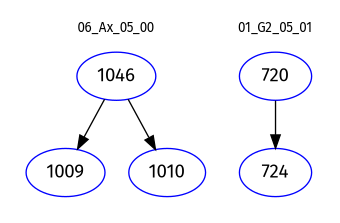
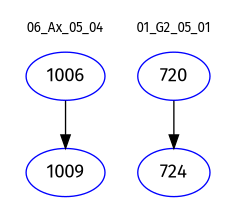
(116, 29) -> (66, 29)
(116, 76) -> (66, 76)
(167, 173) -> none
